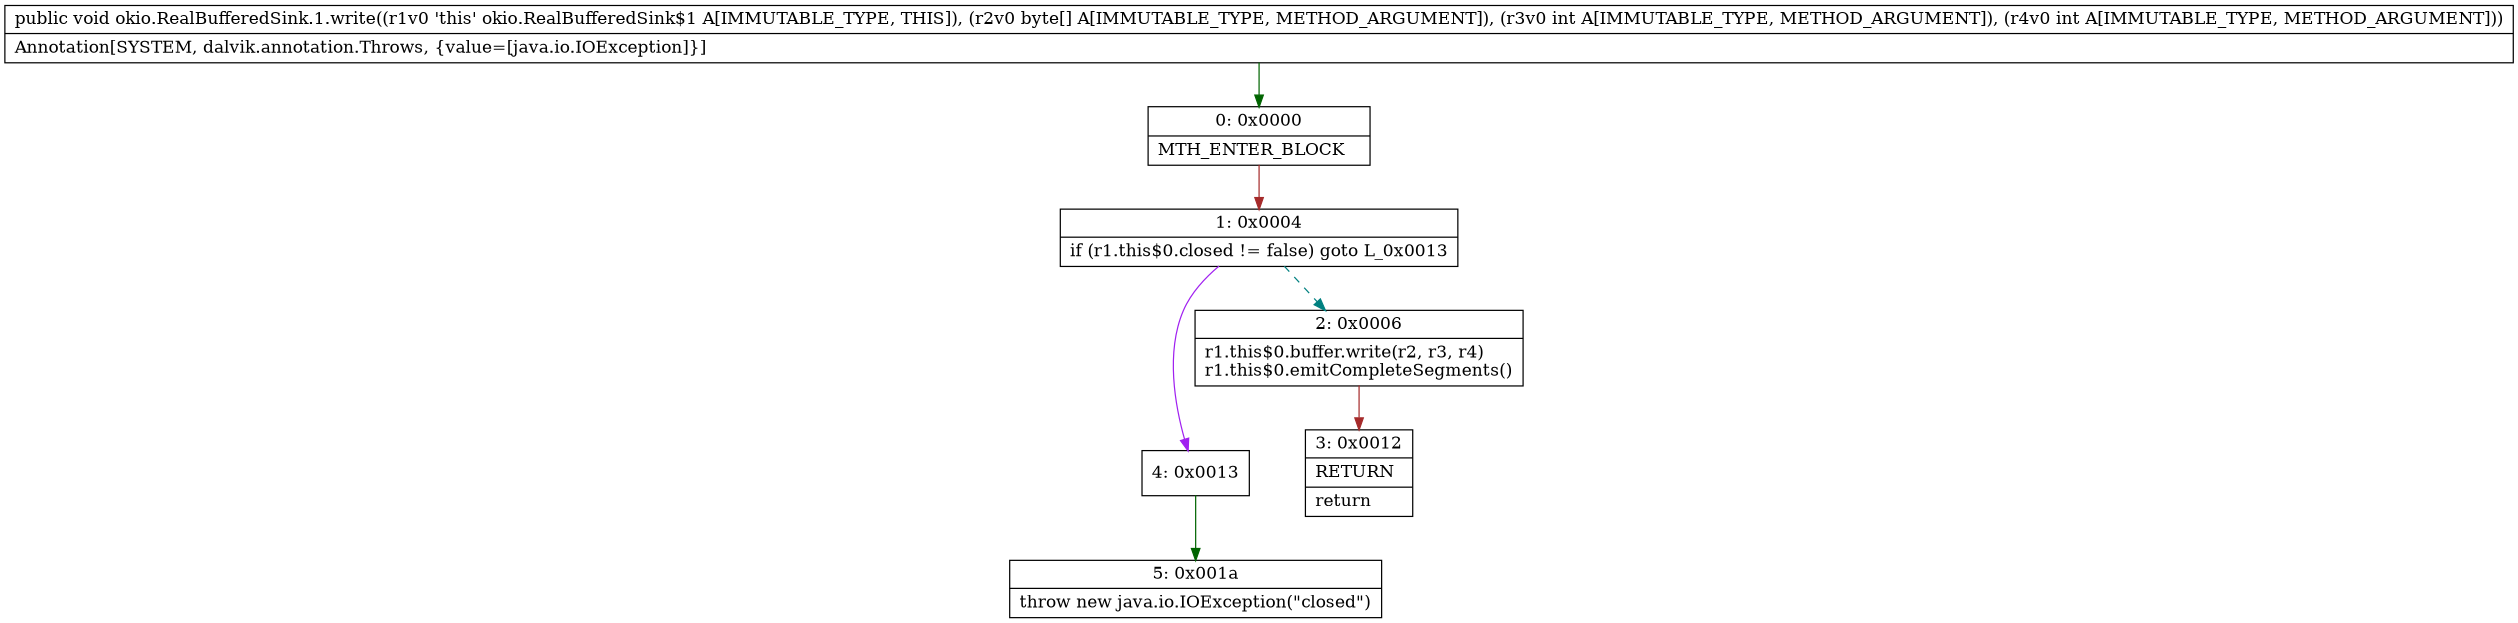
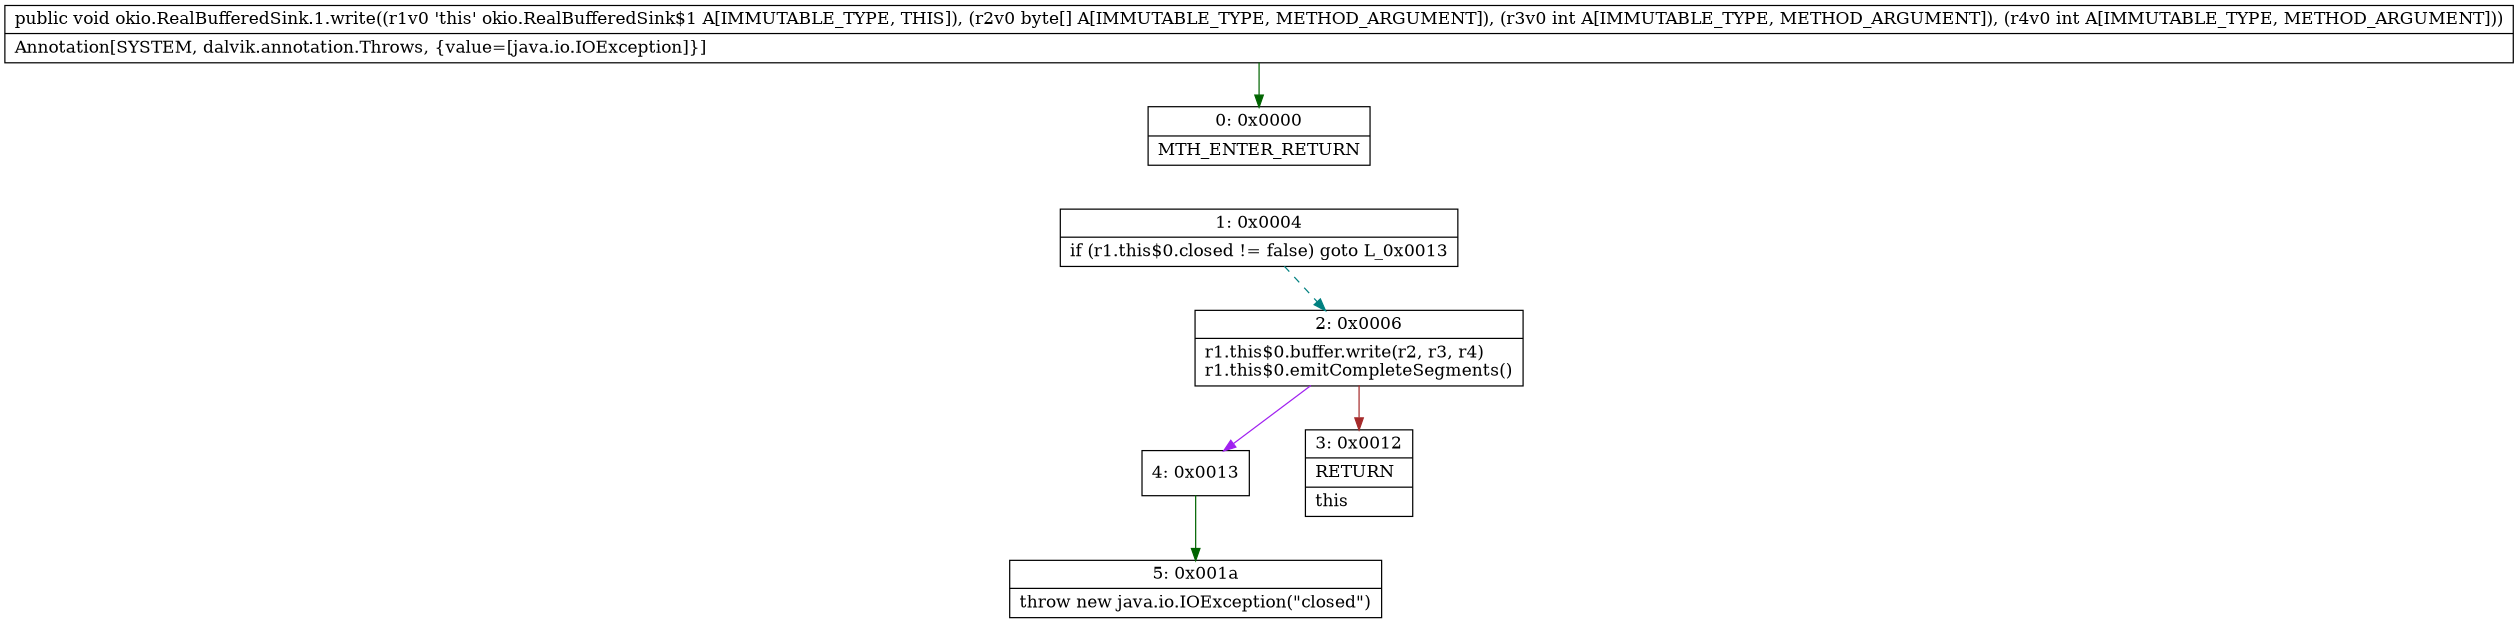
(1252, 150) -> (1259, 150)
(1259, 181) -> none
(1175, 346) -> (1272, 415)
(1343, 501) -> (1332, 501)
